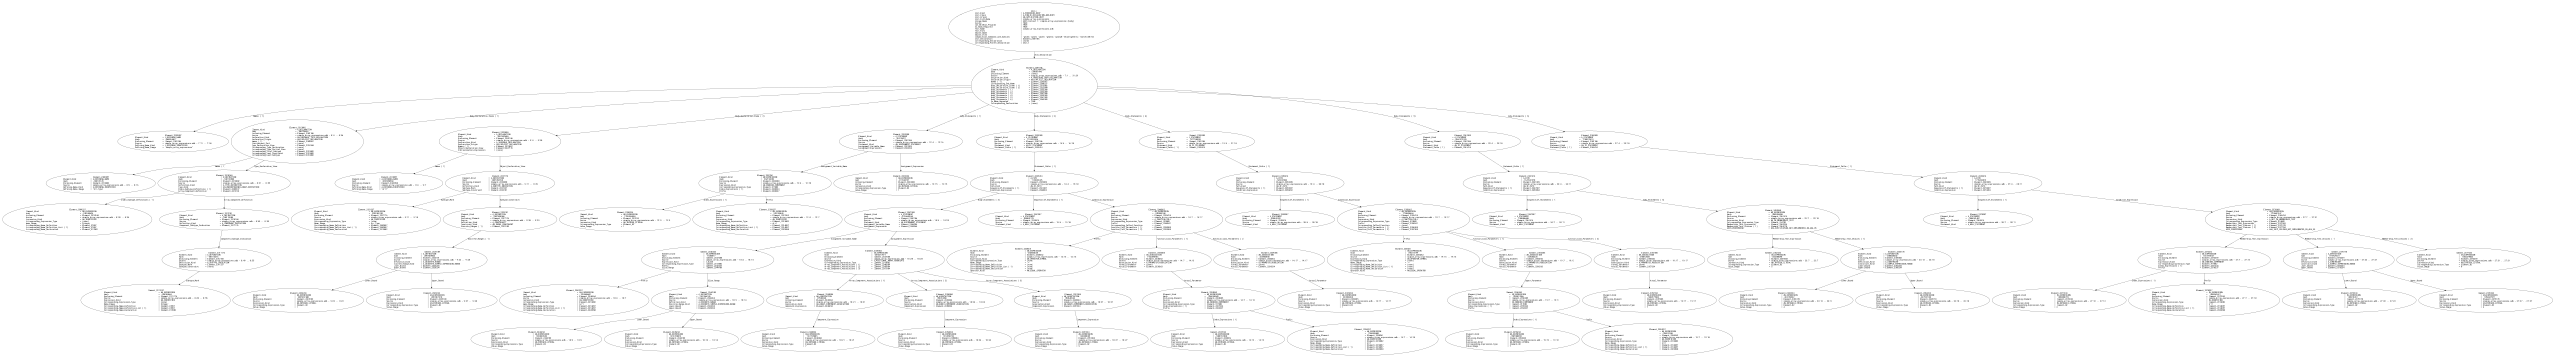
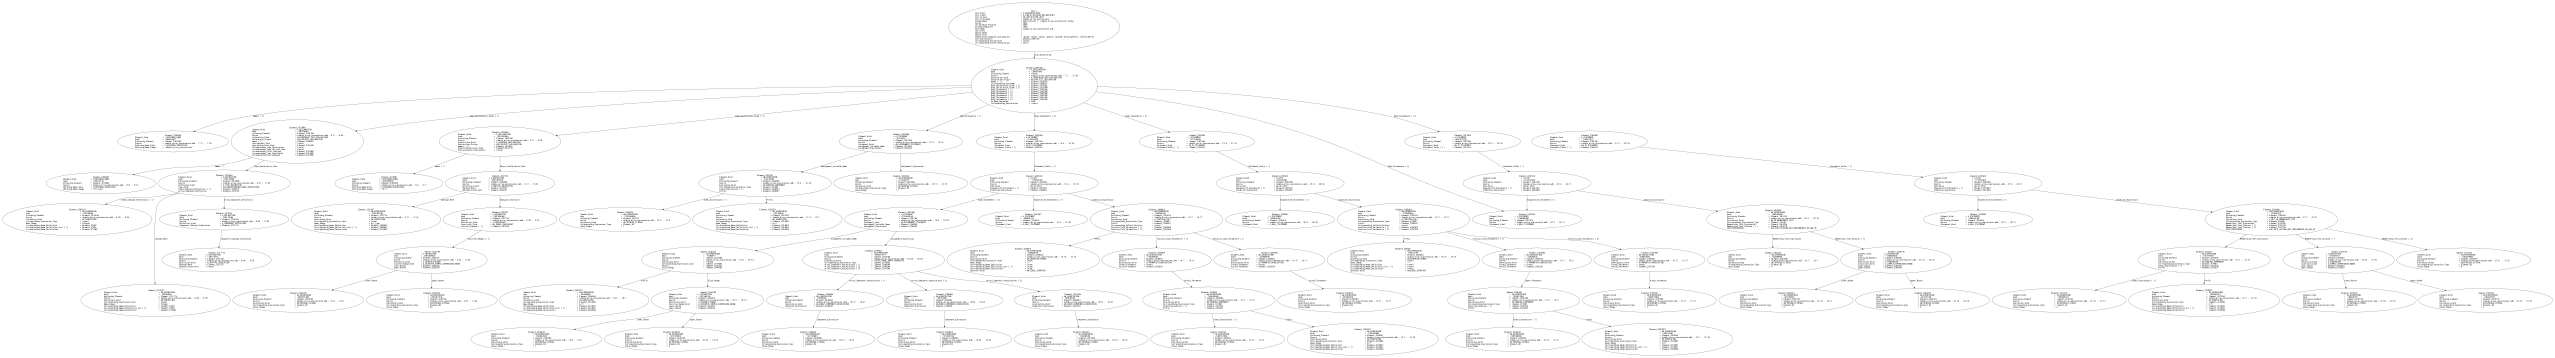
(1332, 101) -> (1304, 134)
(1654, 200) -> (1654, 200)
(190, 278) -> (155, 231)
